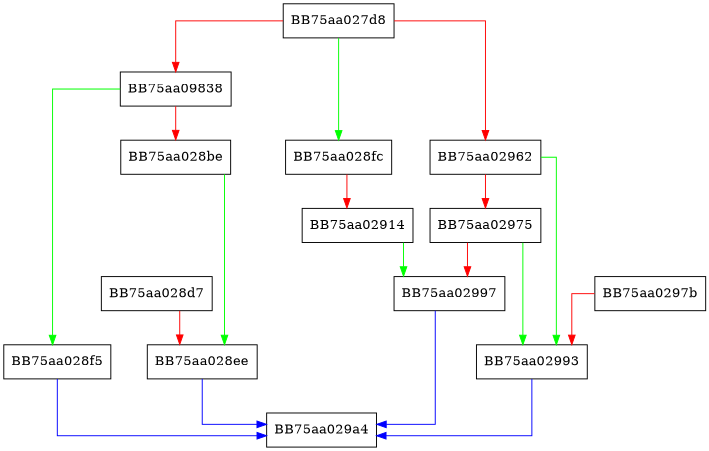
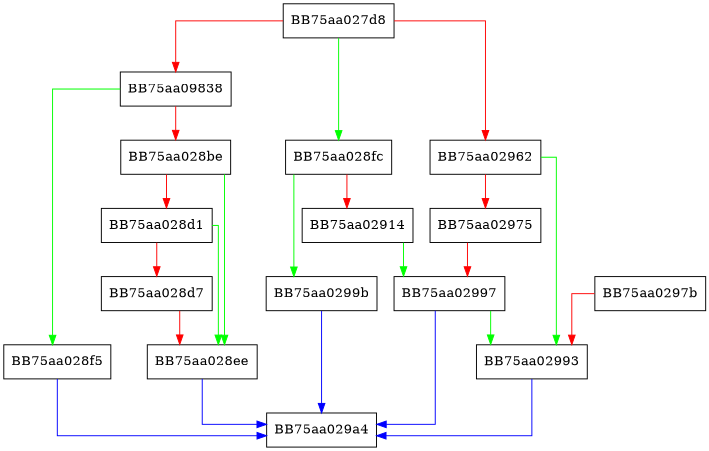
none -> (157, 225)
(523, 289) -> (491, 323)
none -> (322, 294)
